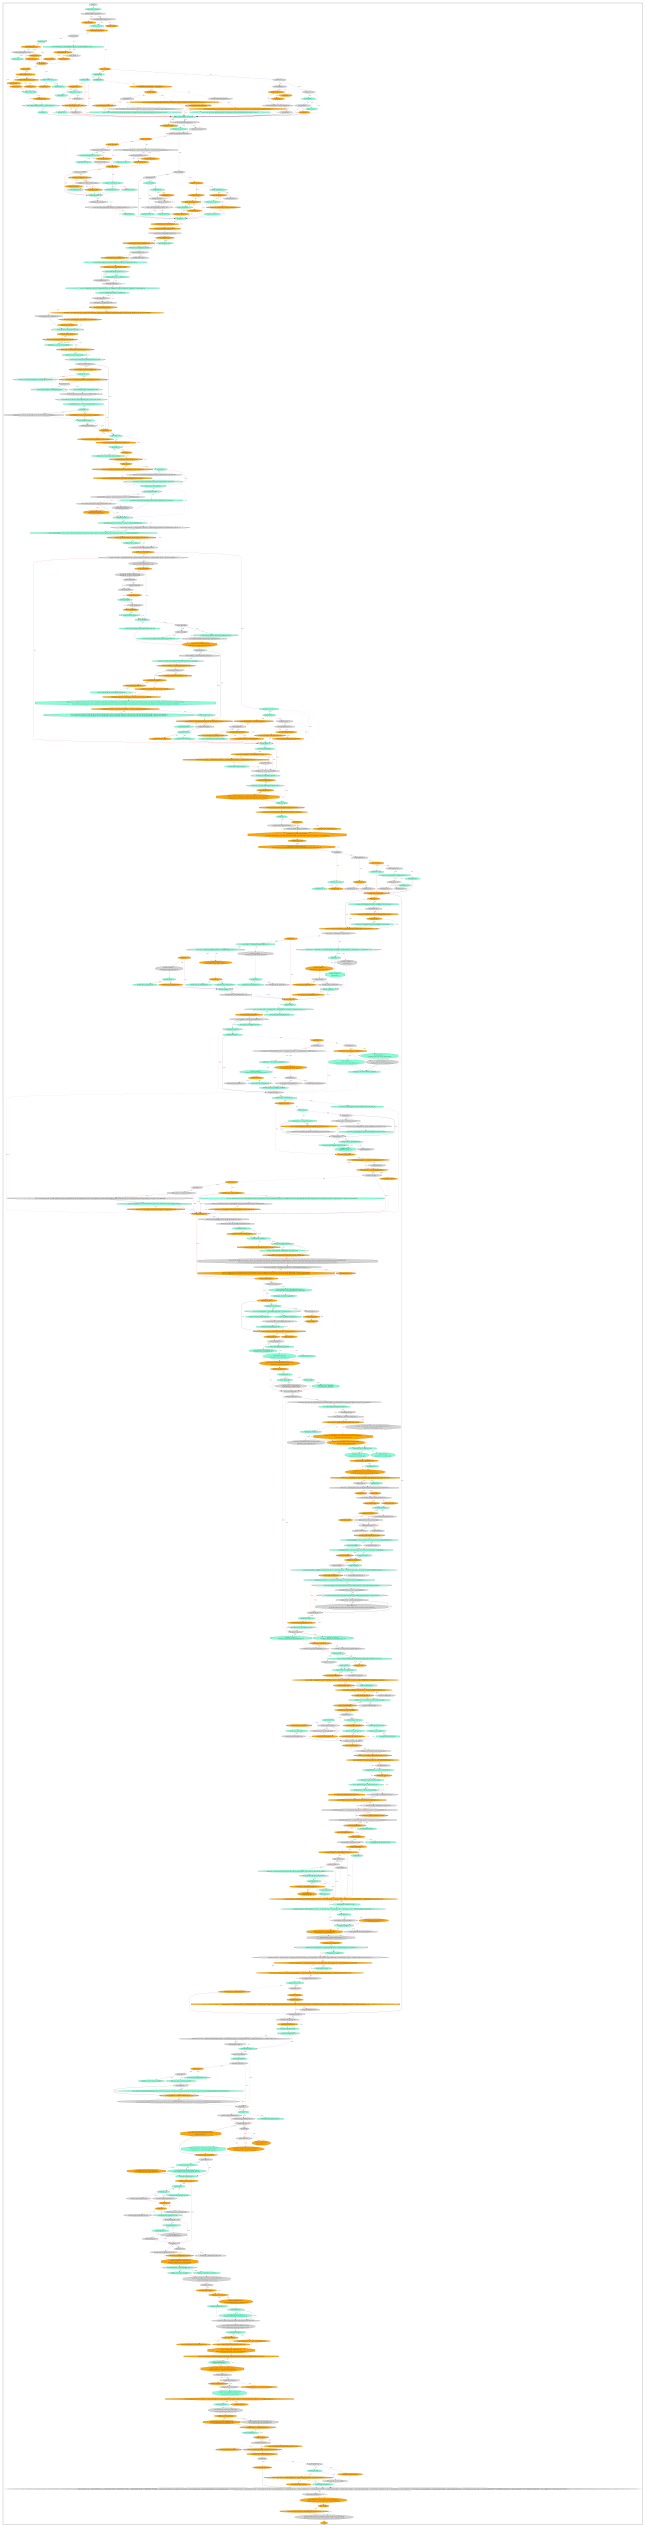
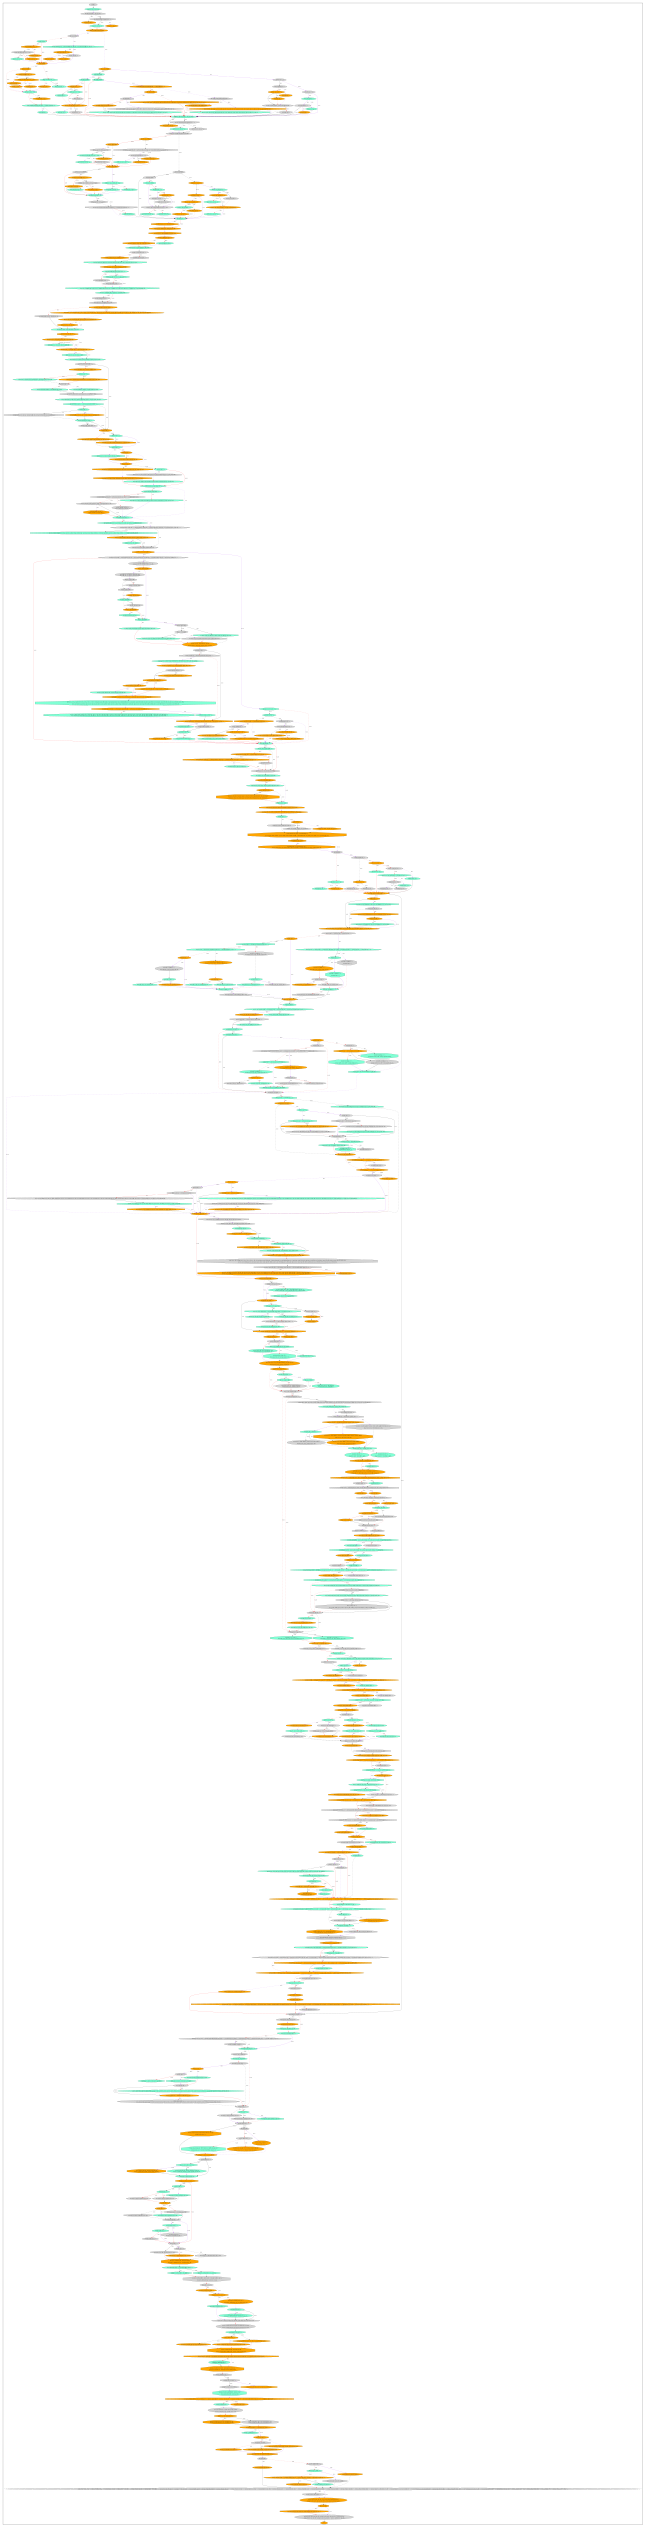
(165, 233) -> (165, 233)
(308, 995) -> (308, 995)
(218, 2384) -> none
